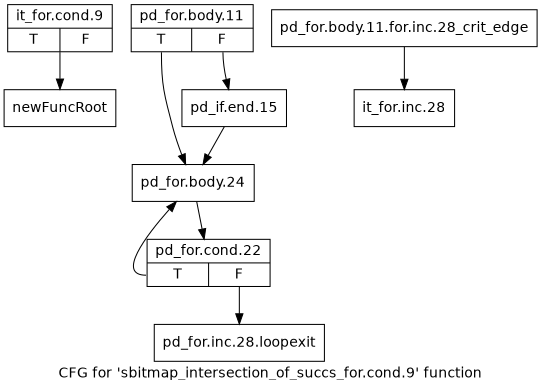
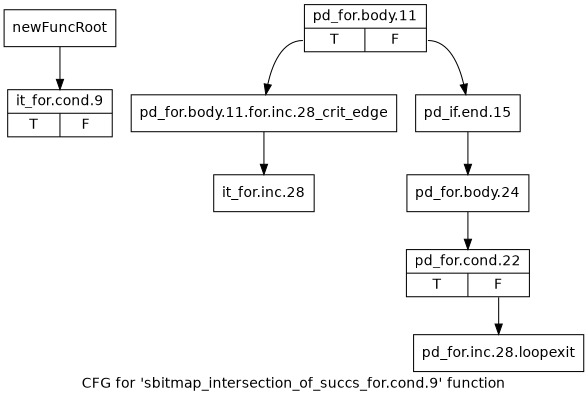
(60, 65) -> (60, 63)
(167, 104) -> (278, 56)
(143, 243) -> none
